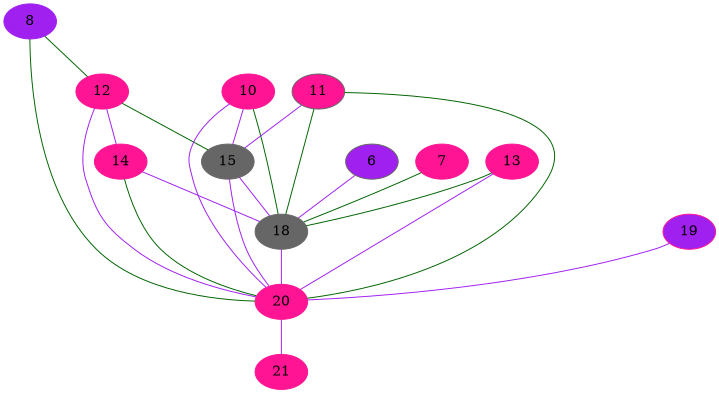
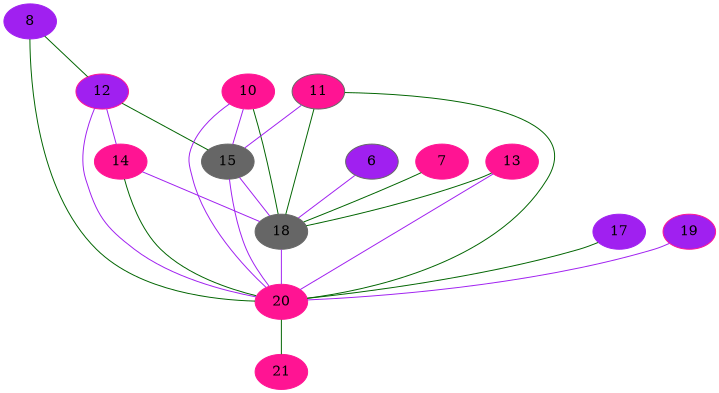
(102, 92) -> (102, 92)
none -> (619, 232)
(281, 337) -> (281, 337)
